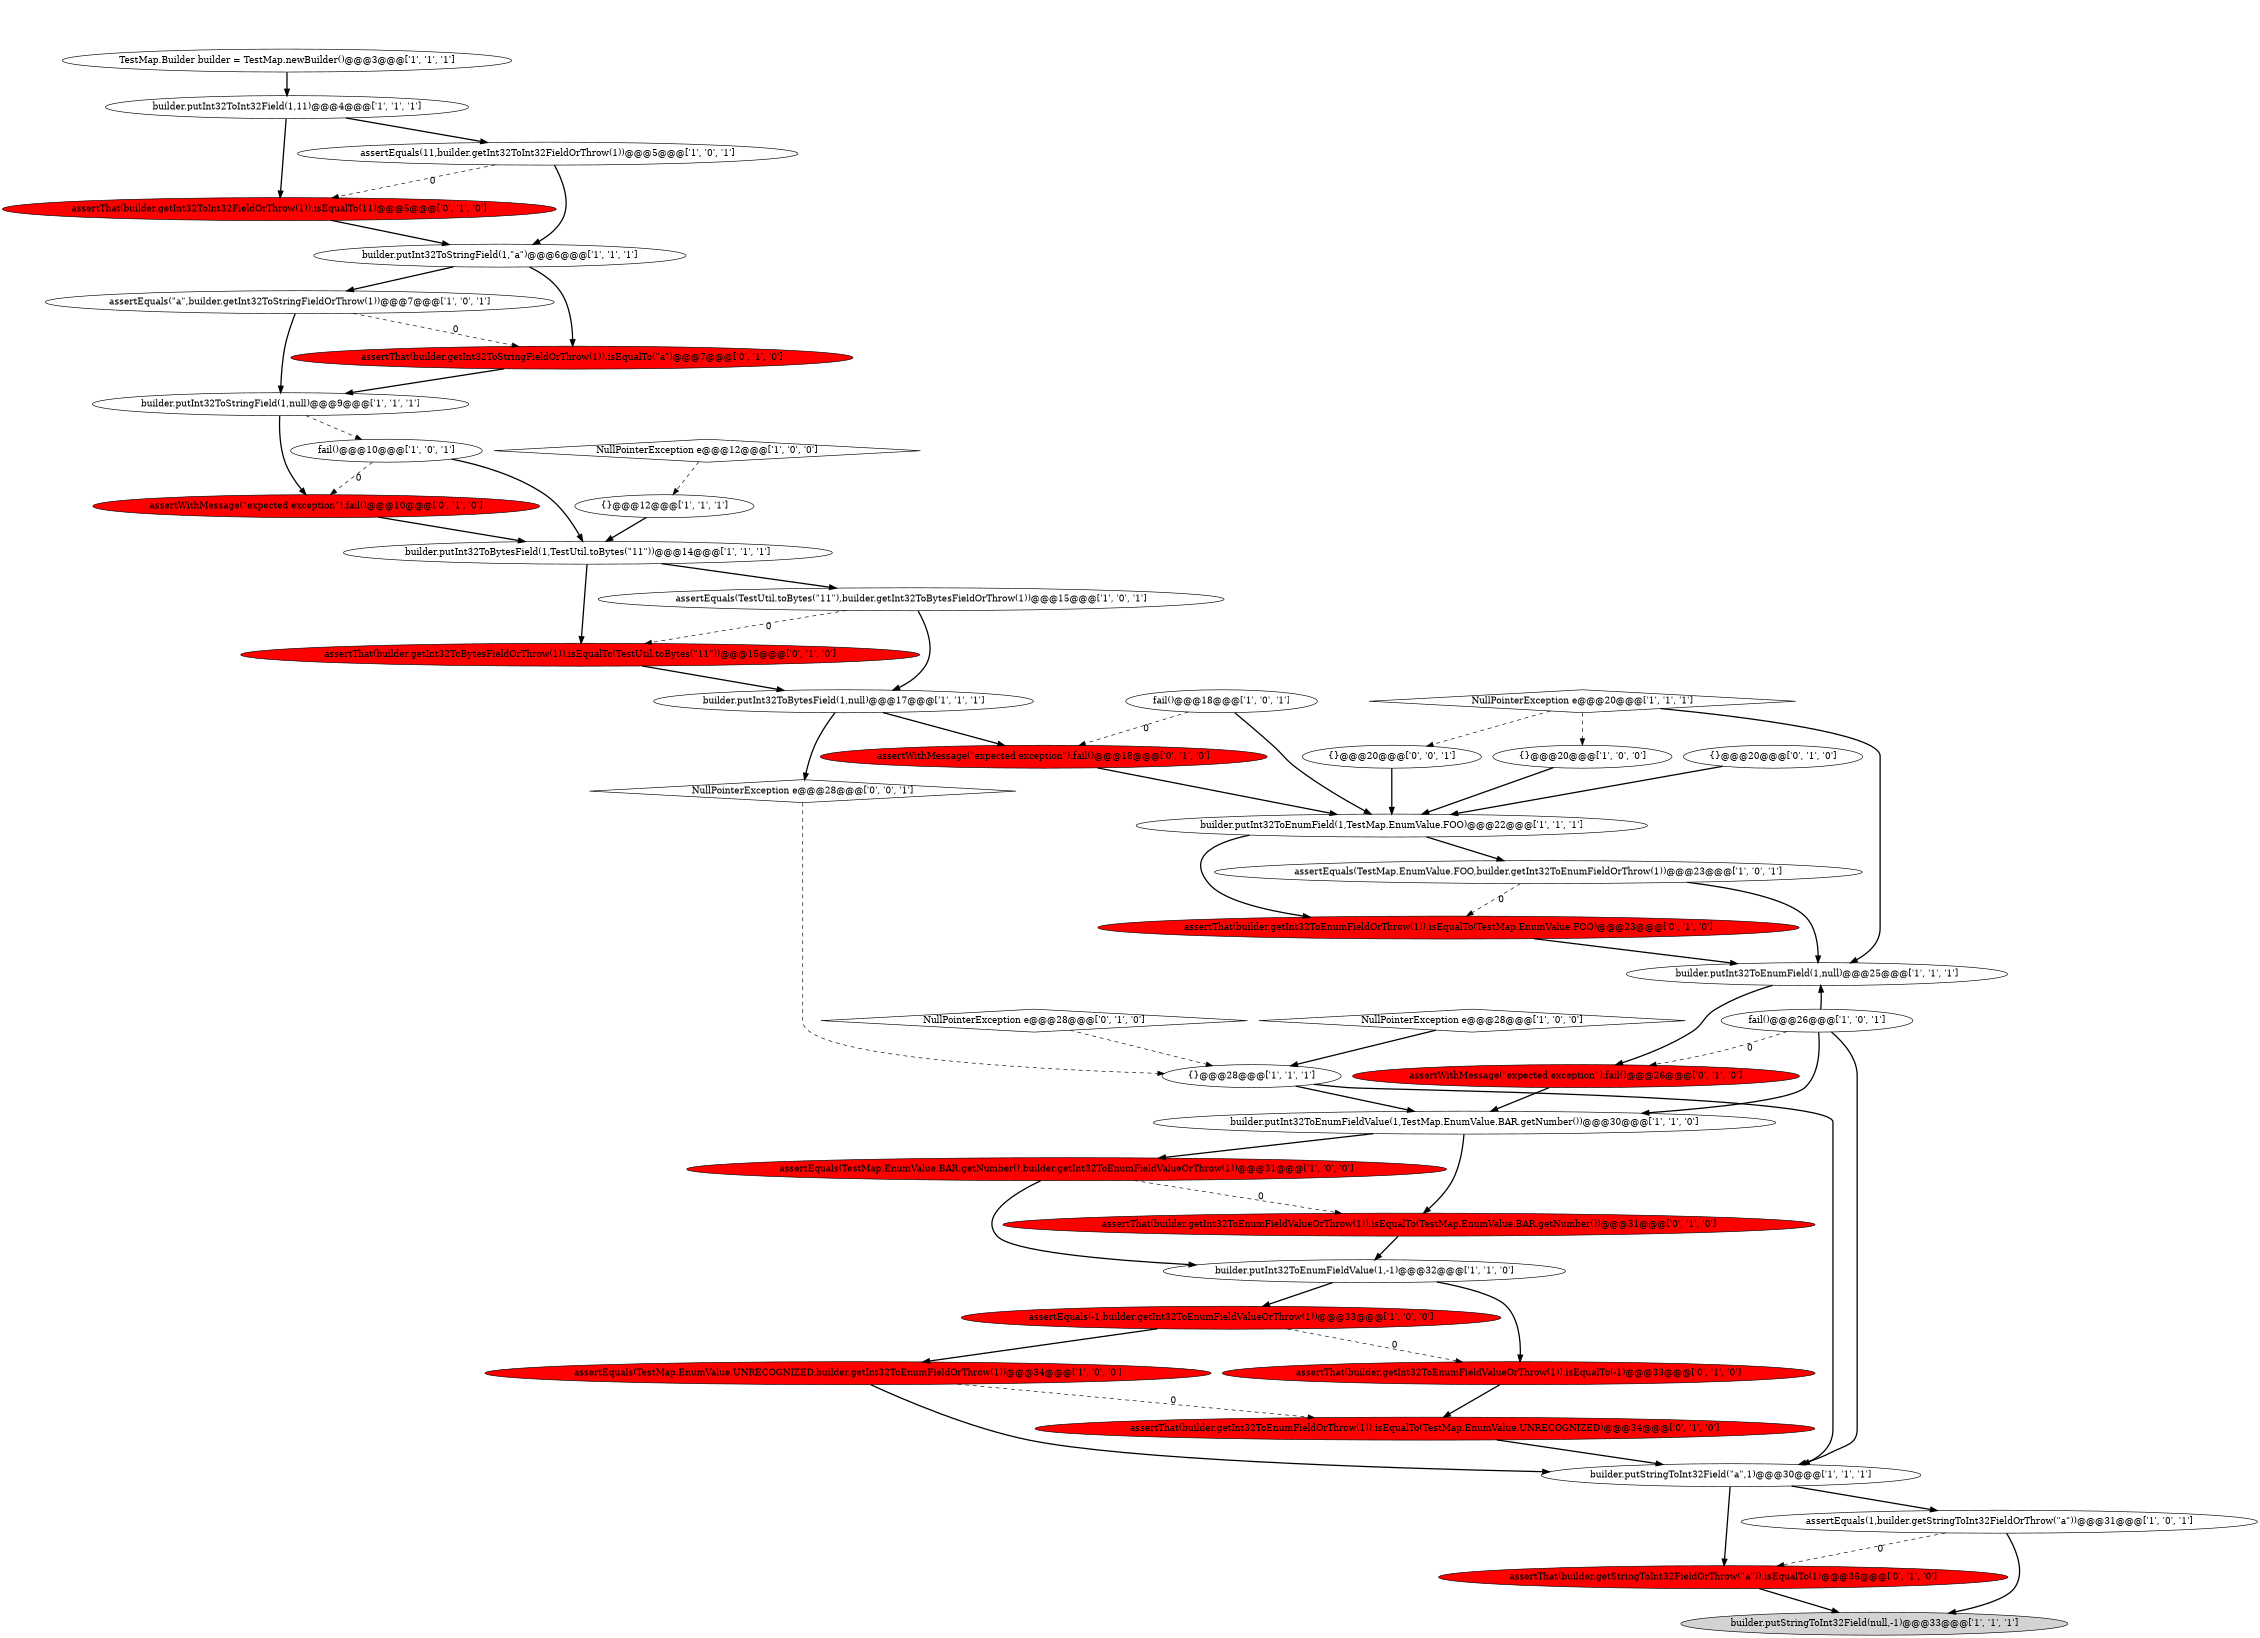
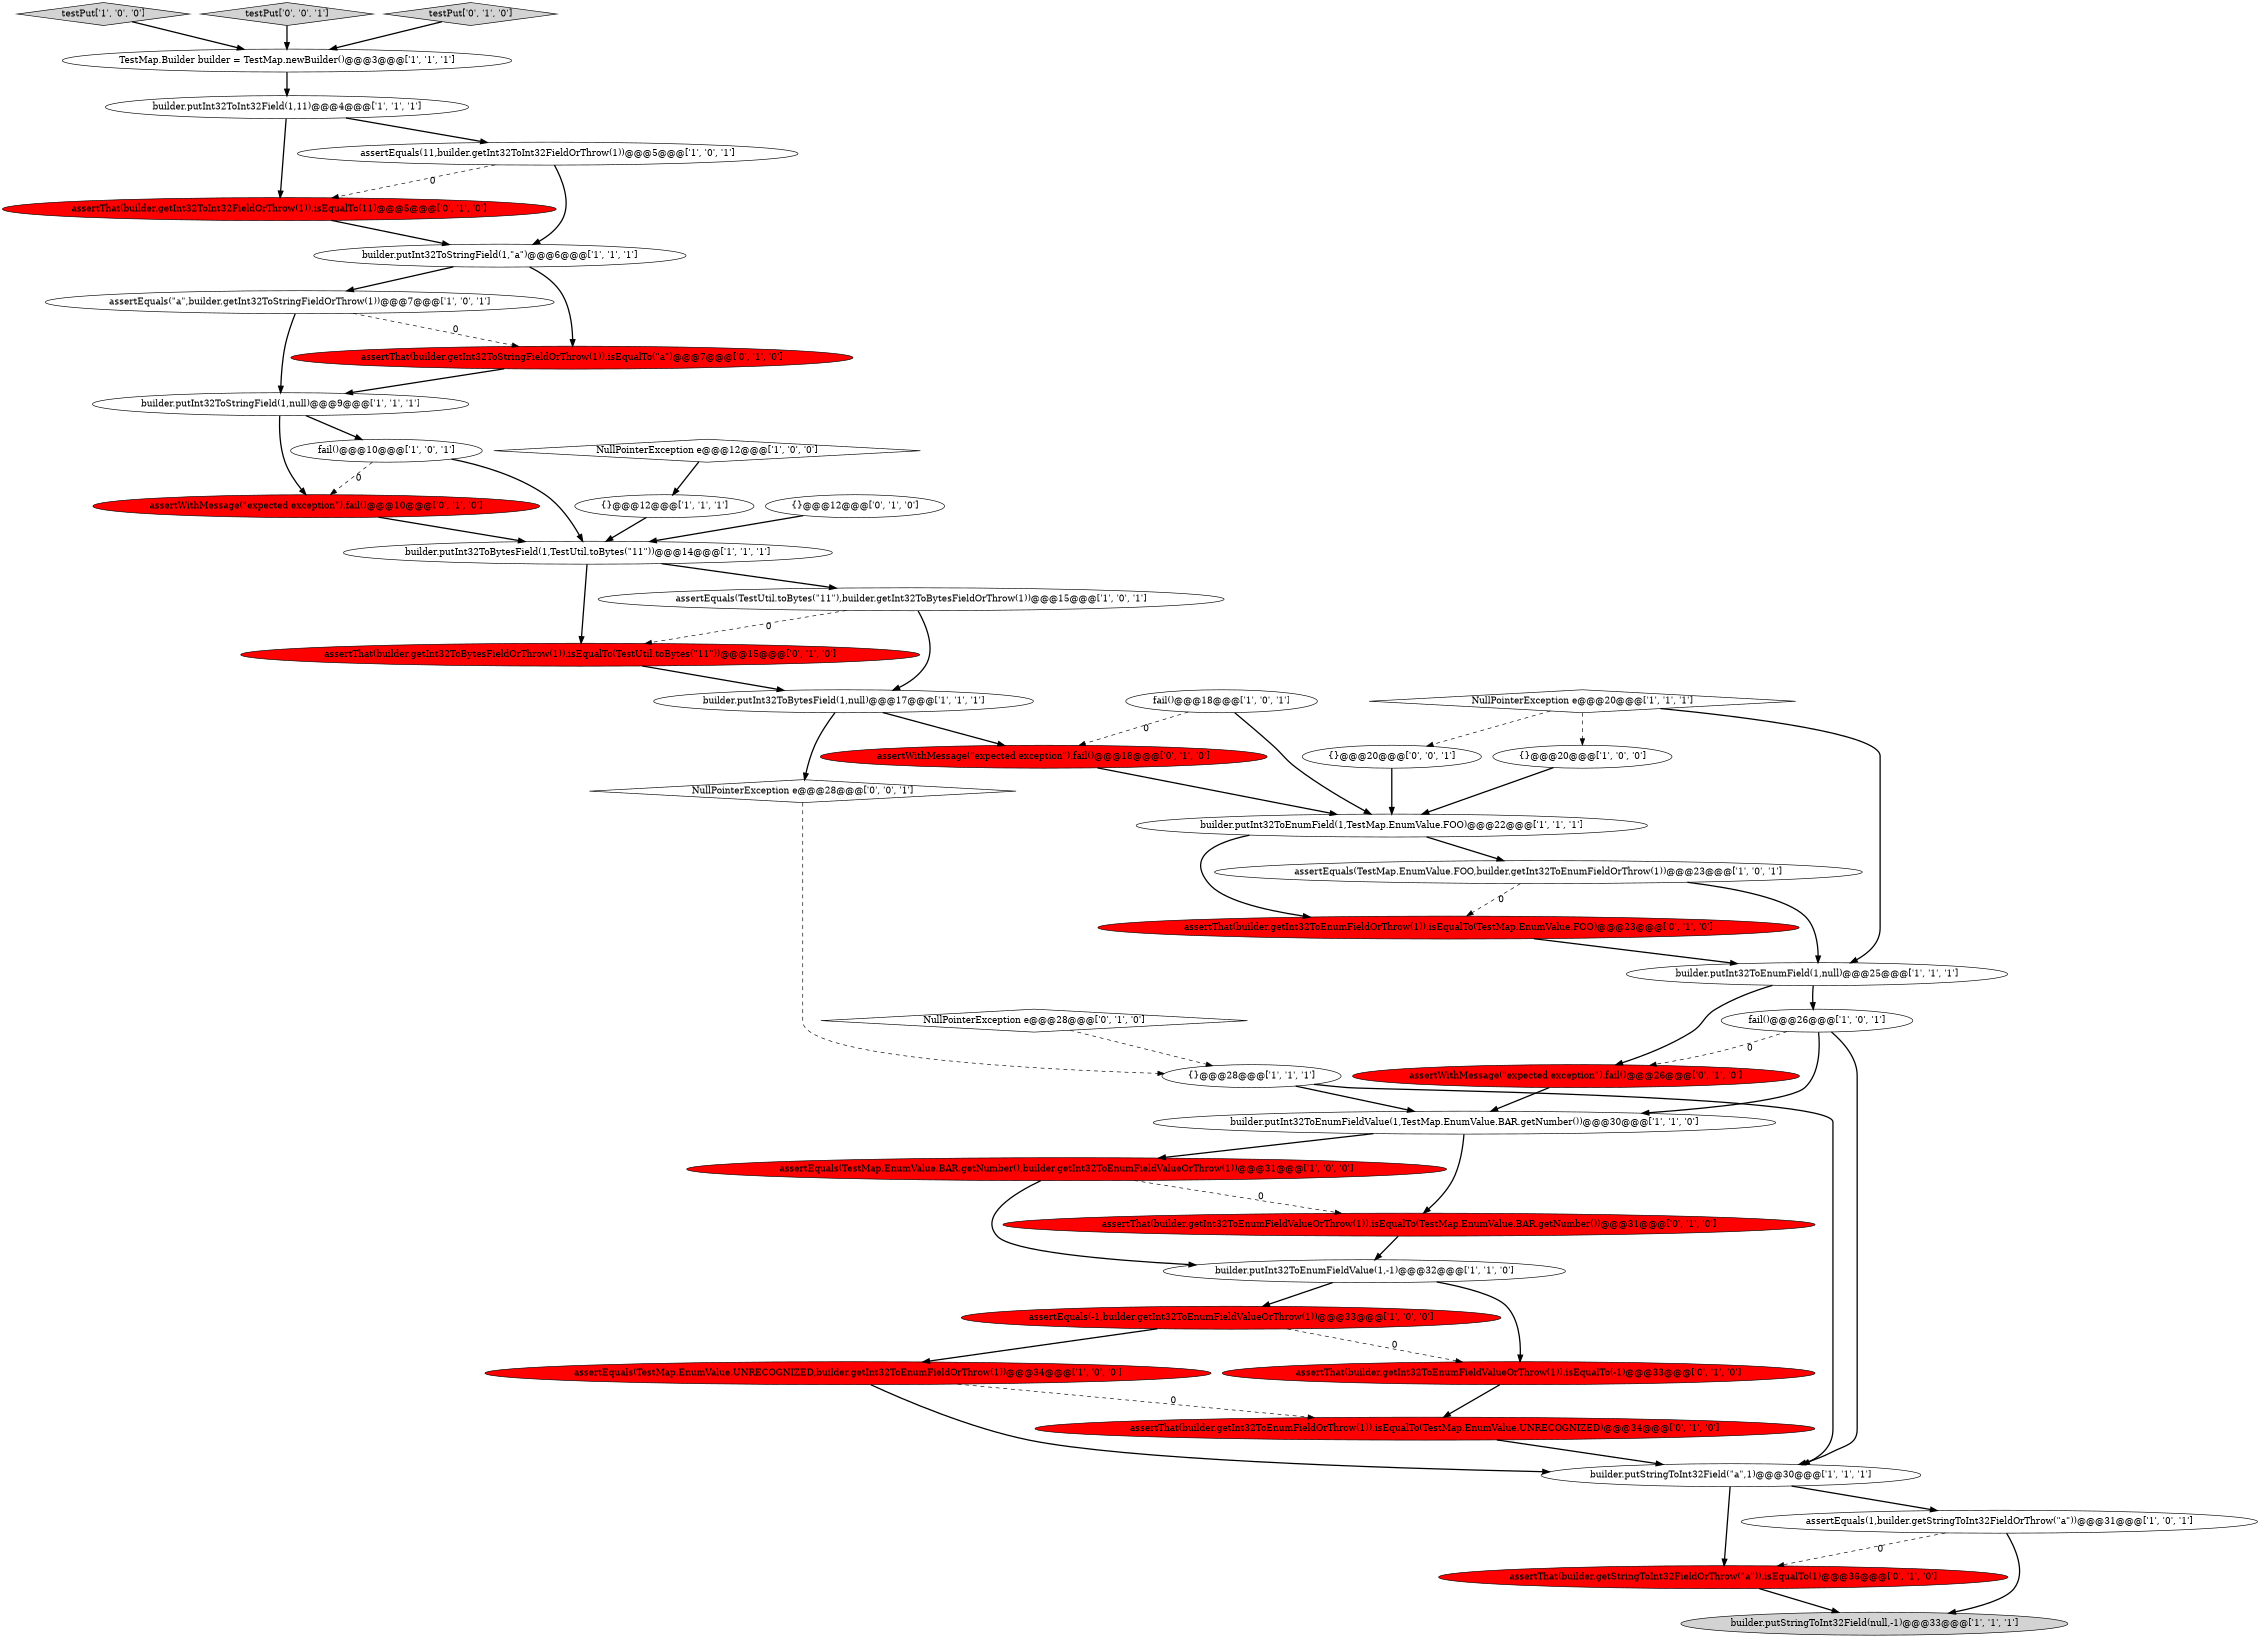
none -> (103, 14)
none -> (287, 14)
none -> (471, 14)
(331, 426) -> (331, 426)
(688, 476) -> (688, 476)
none -> (855, 506)
(1773, 757) -> none
(1821, 1001) -> (1813, 994)
(1472, 1021) -> none
